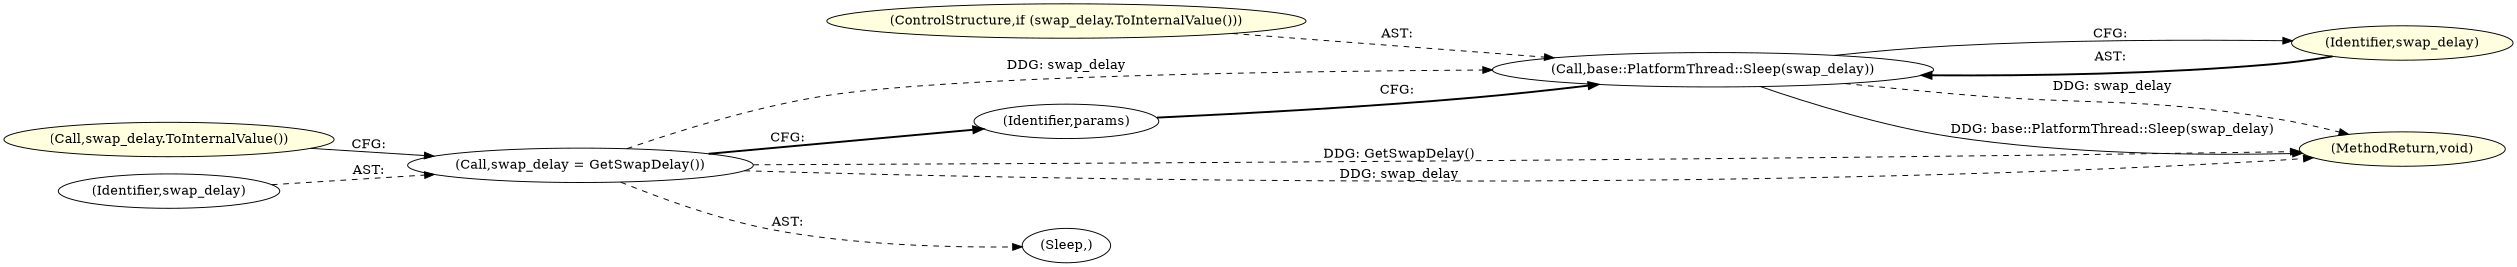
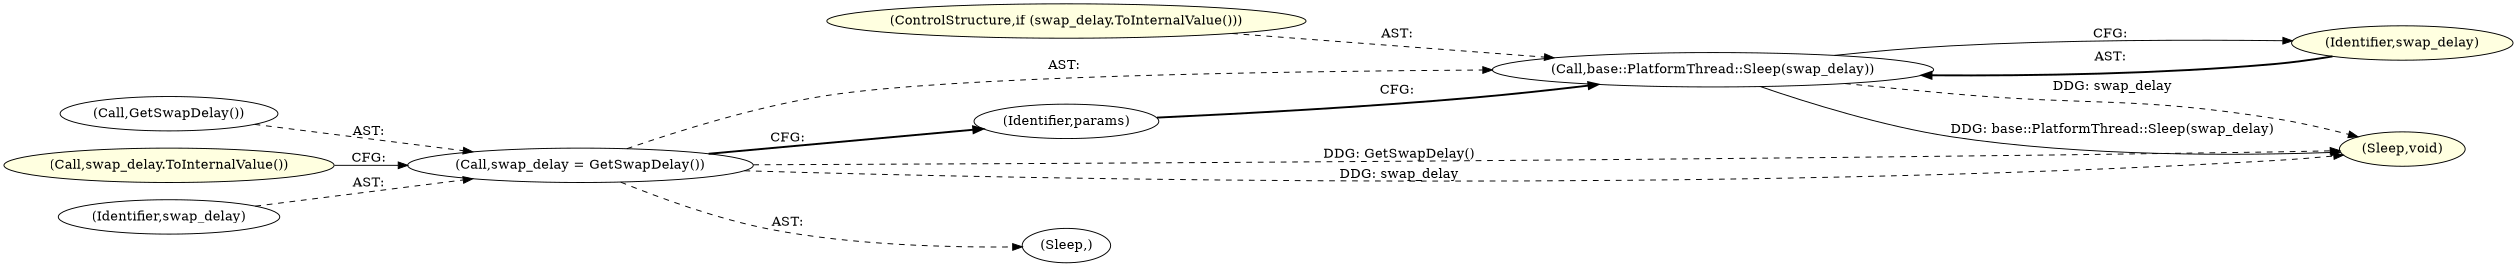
(1066, 65) -> (1066, 65)
none -> (169, 114)
(2402, 149) -> (2402, 149)
